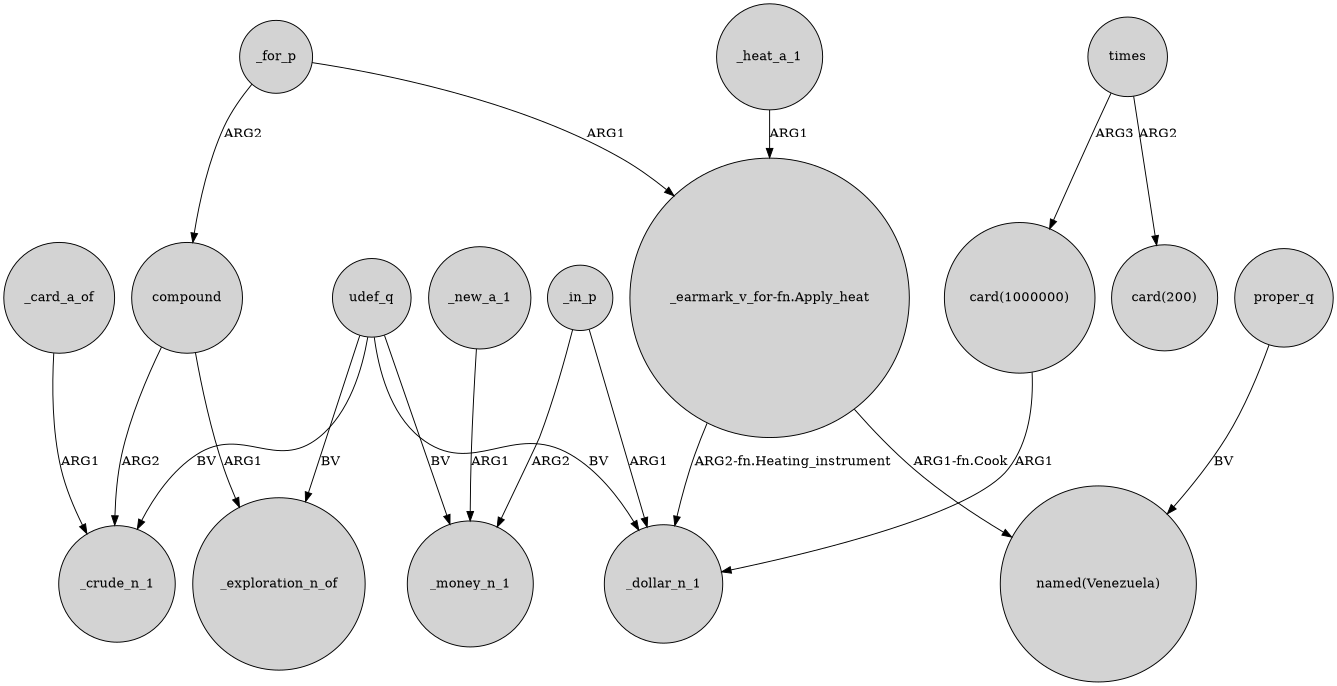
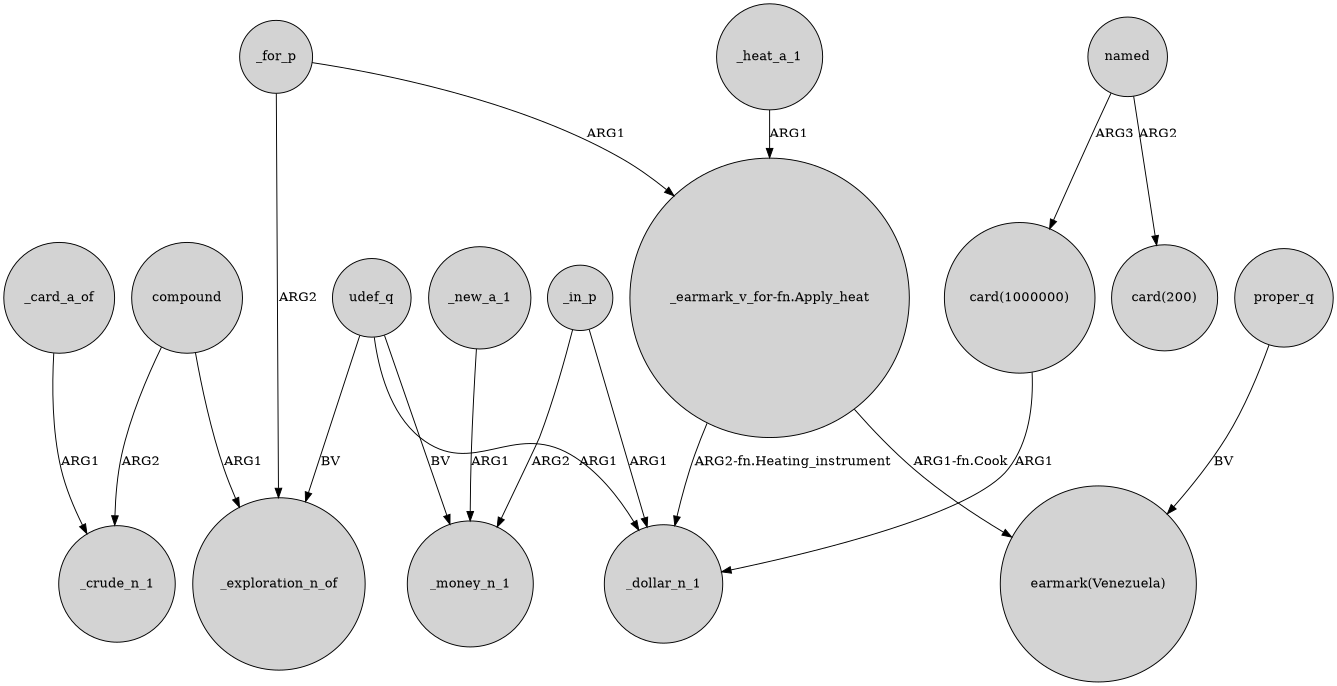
(1128, 57) -> (1128, 57)
(213, 155) -> (277, 291)
(272, 450) -> none
(599, 462) -> (599, 462)
(1098, 584) -> (1098, 584)
